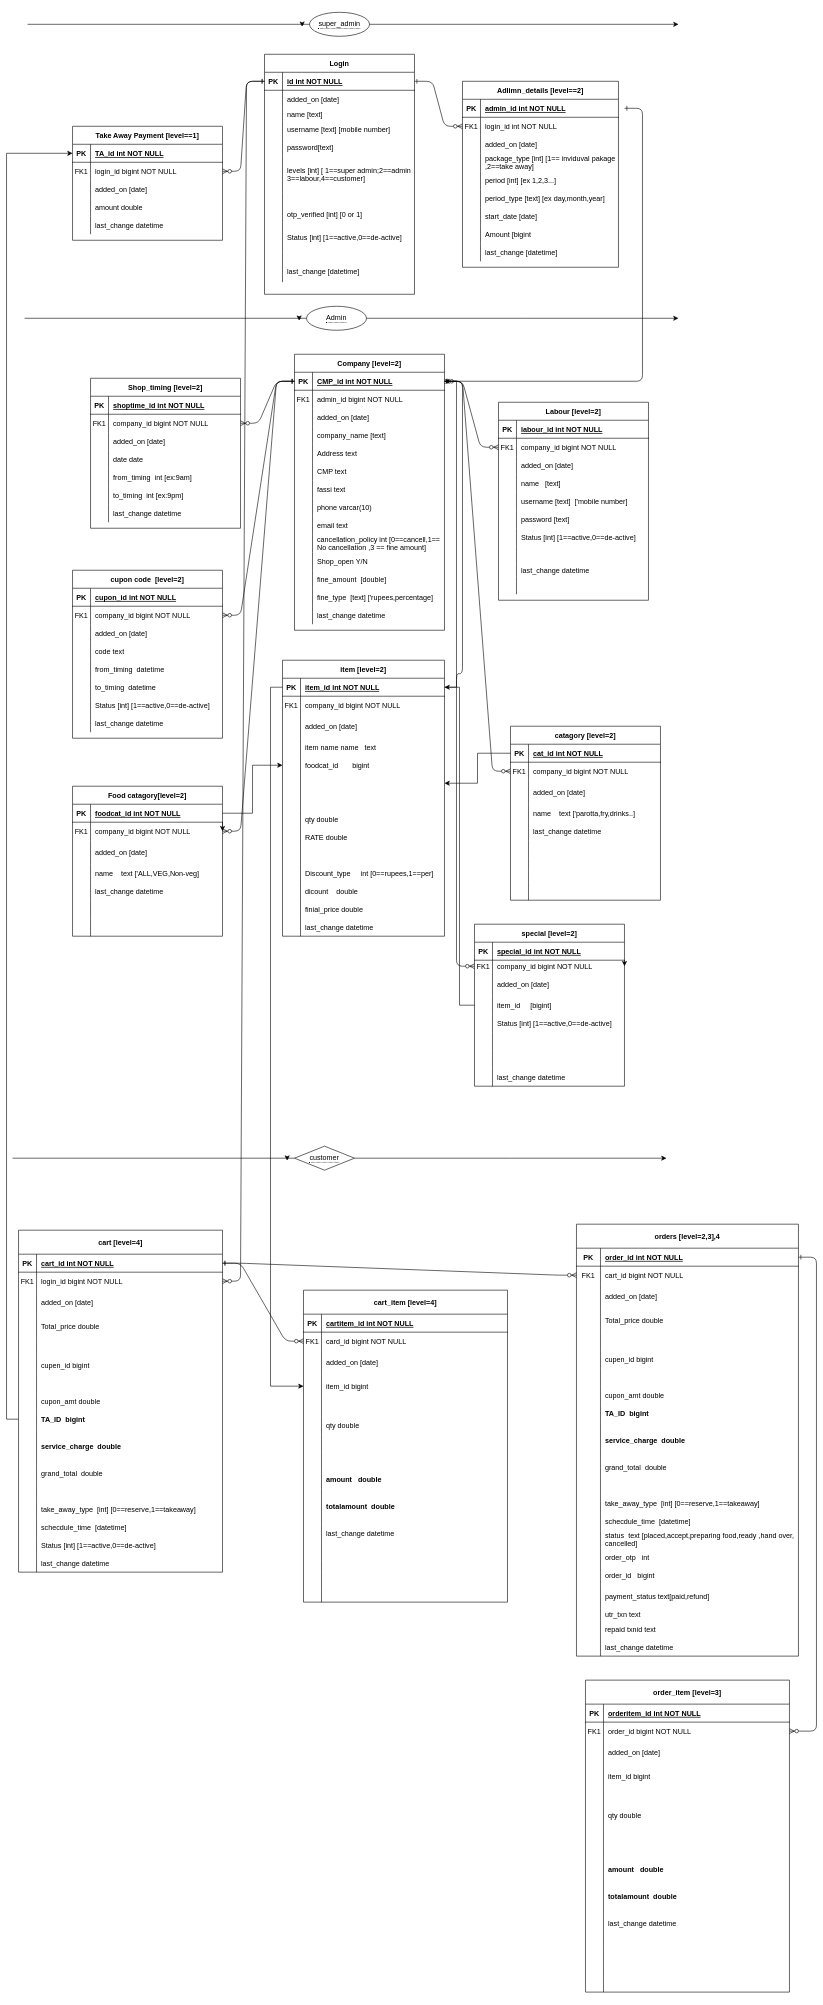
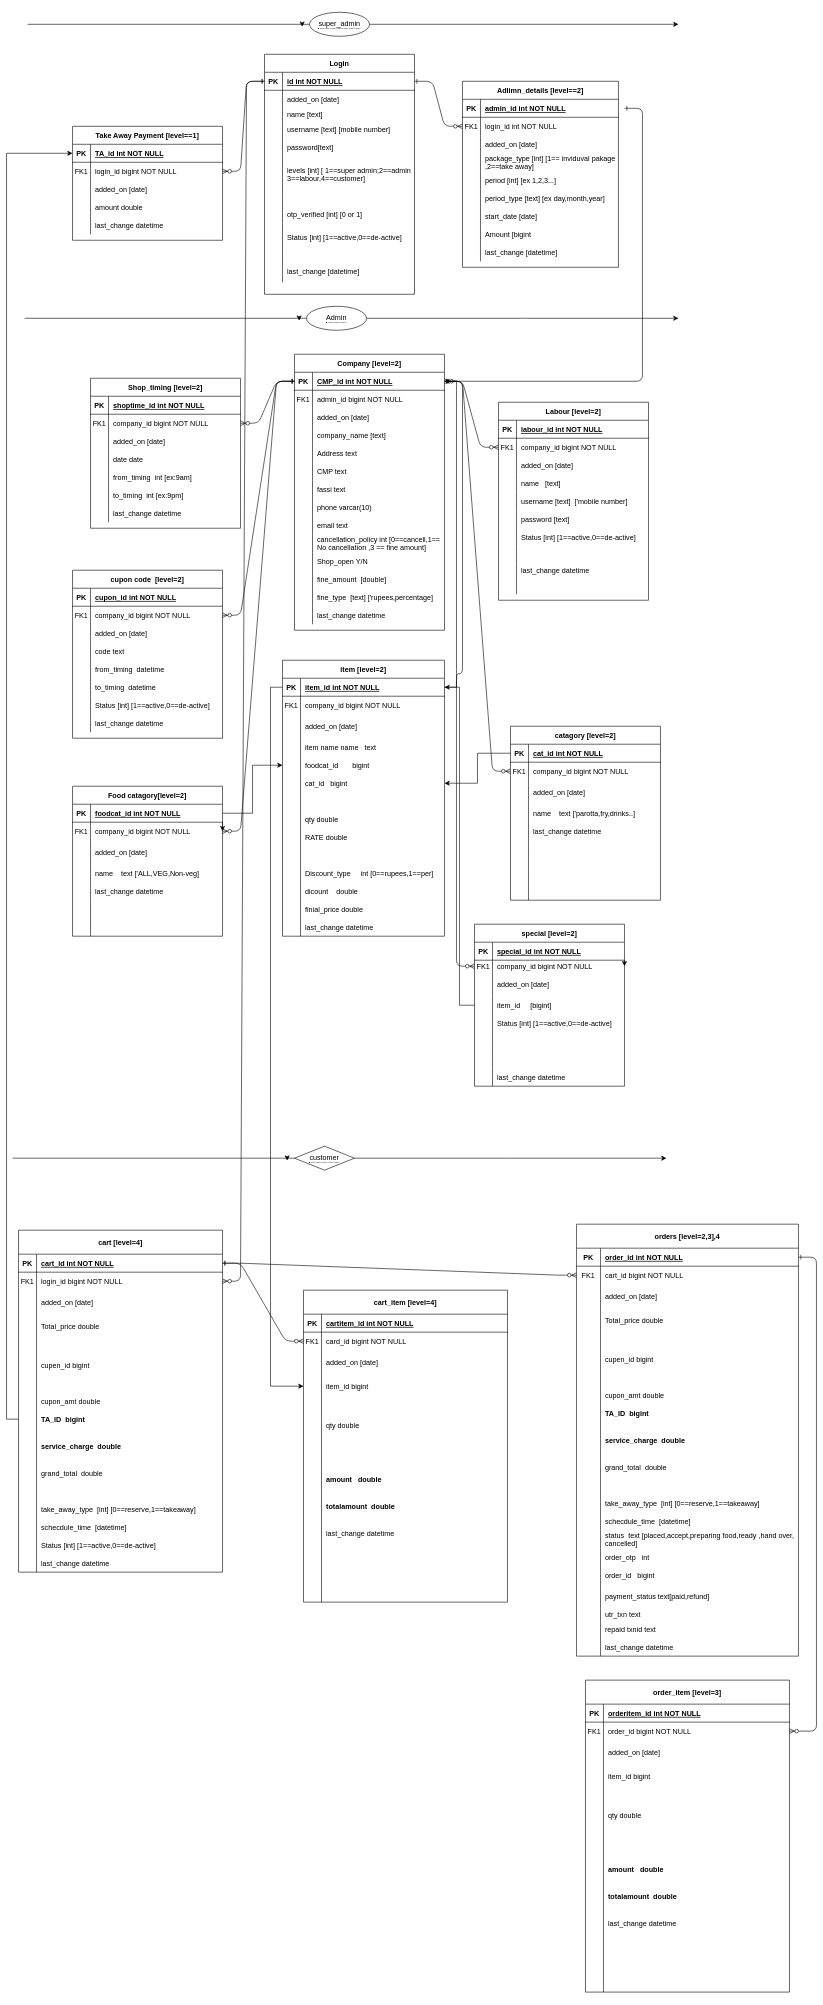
none -> (372, 783)
